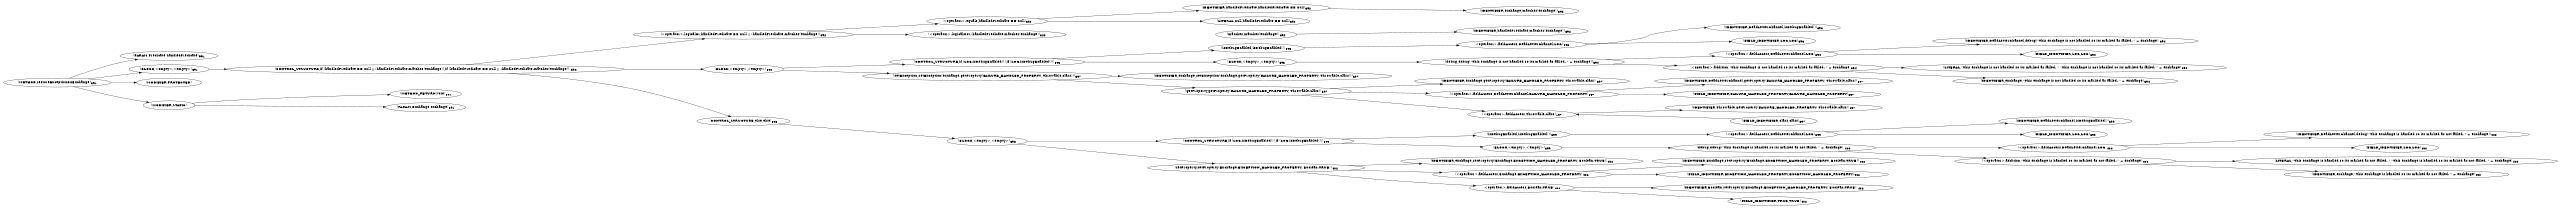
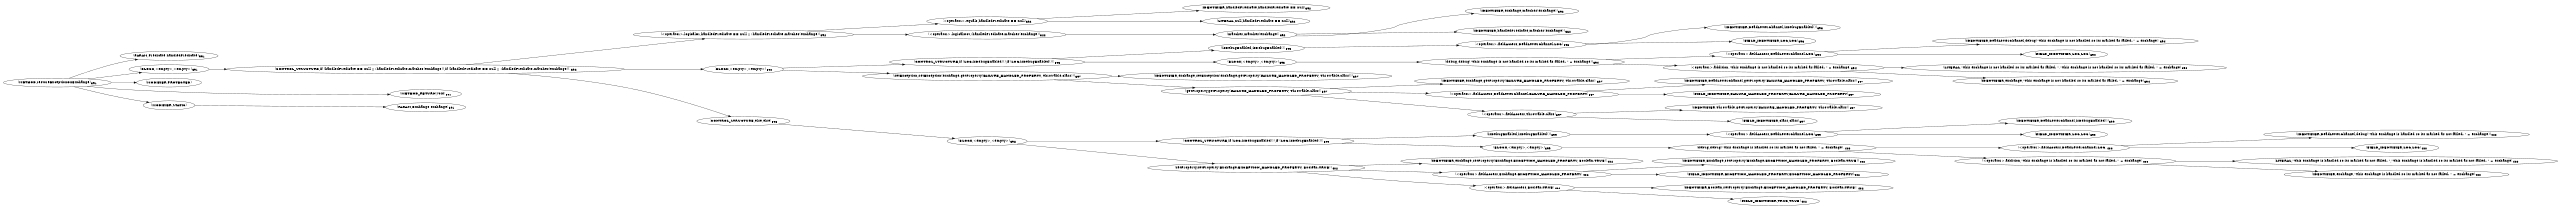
(1396, 10) -> (1384, 29)
(1568, 31) -> (1568, 31)
none -> (1140, 35)
(290, 98) -> (237, 94)
(1559, 114) -> (1559, 114)
(1657, 116) -> (1647, 119)
